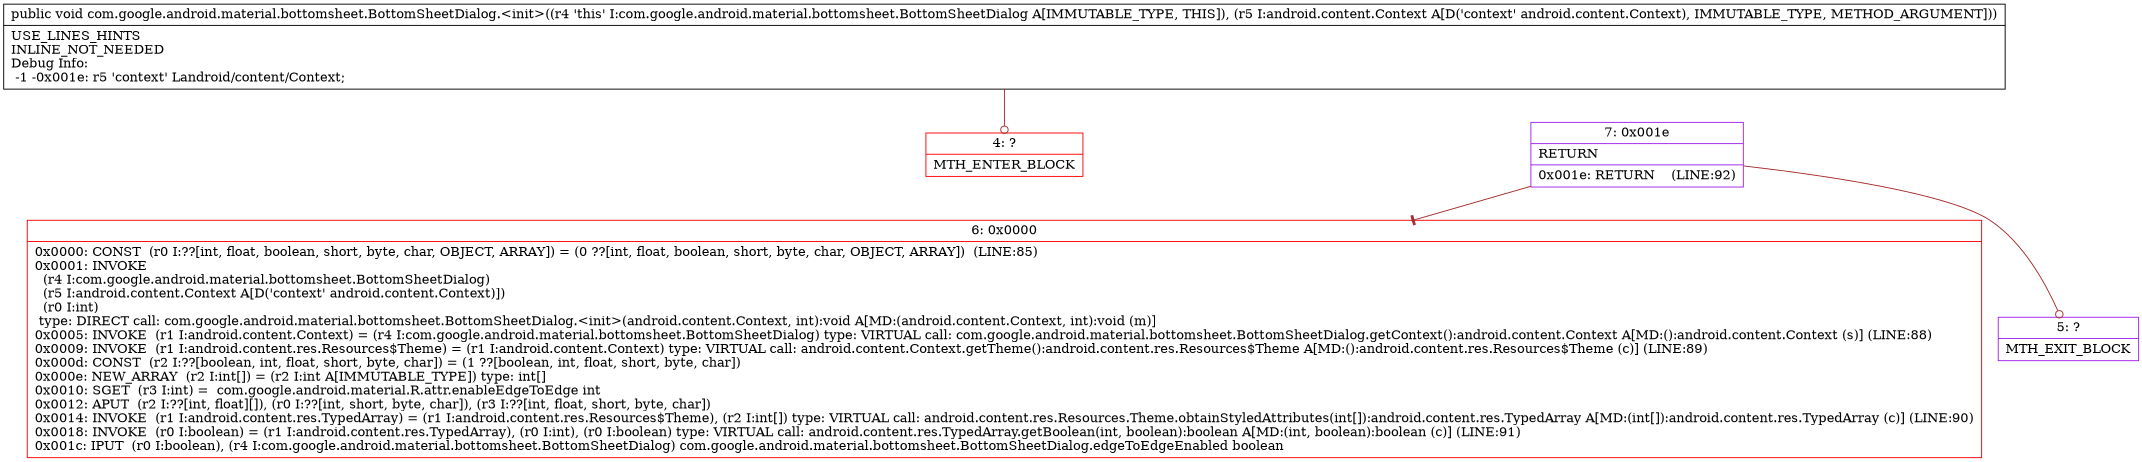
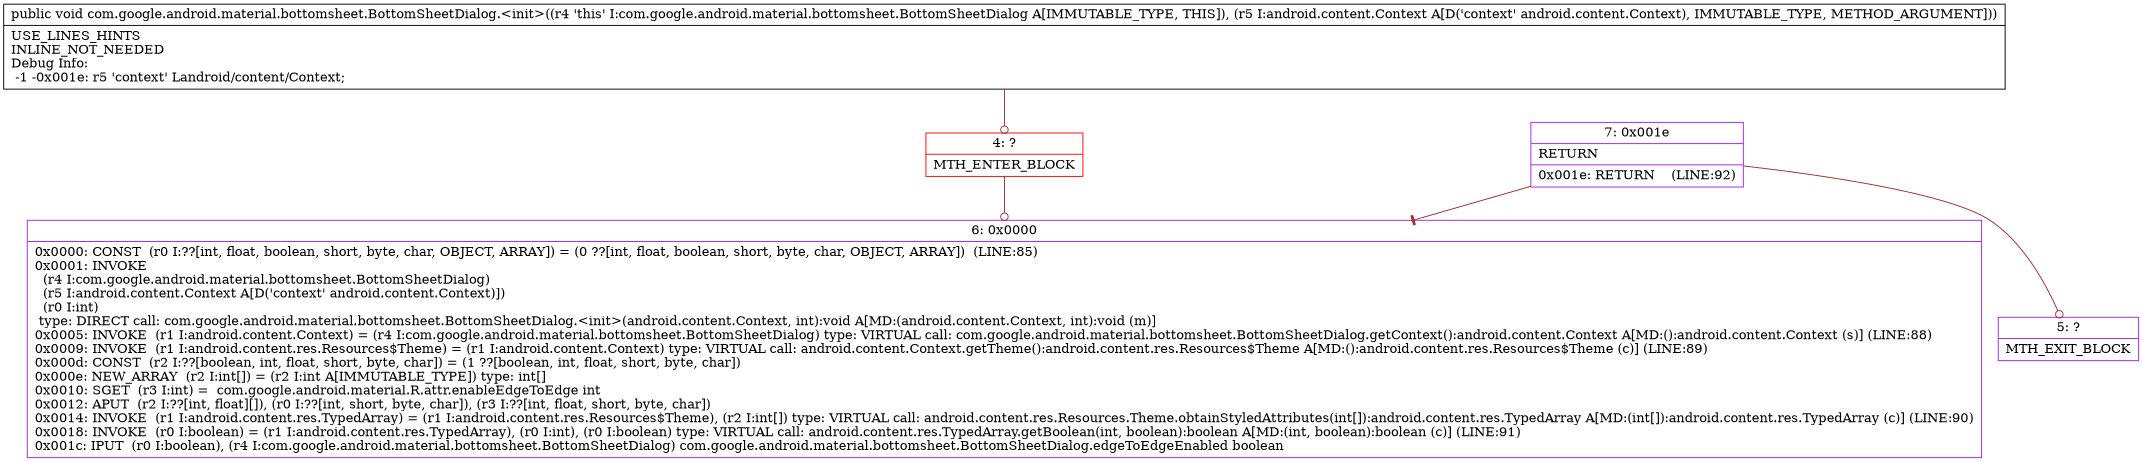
none -> (1004, 195)
(1004, 339) -> (1004, 339)
